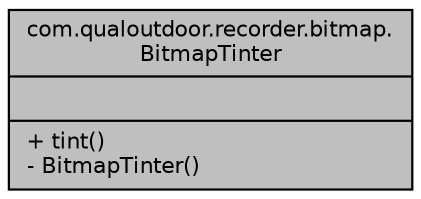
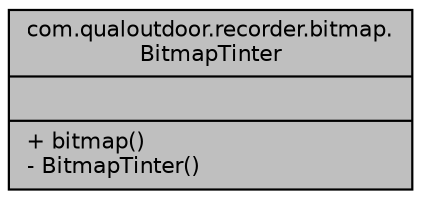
(66, 142) -> (86, 142)
